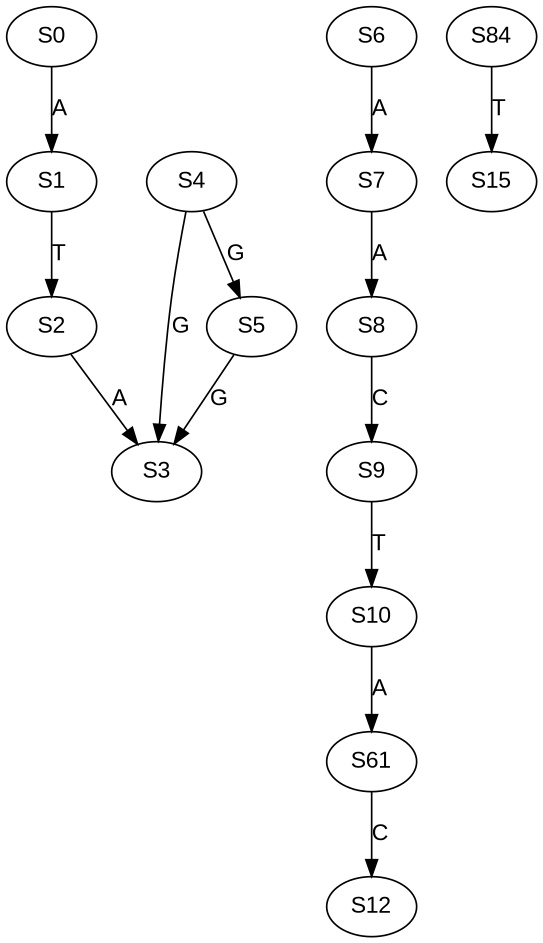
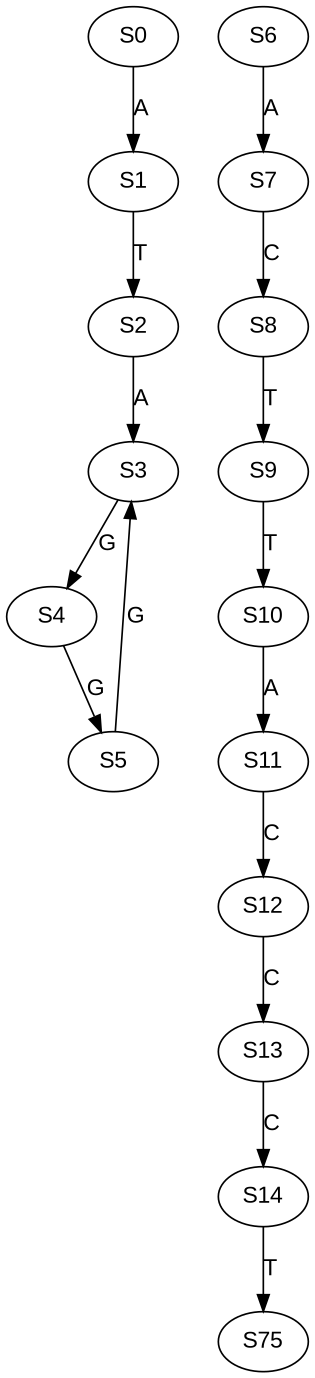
(492, 37) -> (263, 1197)
(492, 182) -> (263, 1342)
(380, 254) -> (272, 254)
(169, 317) -> (97, 537)
(380, 399) -> (271, 399)
(372, 762) -> (263, 762)
none -> (263, 1052)
